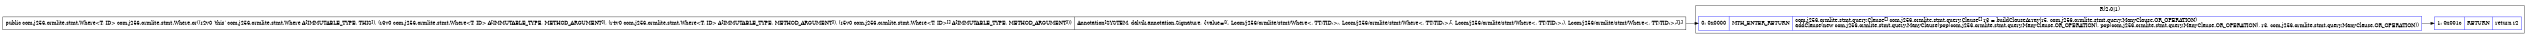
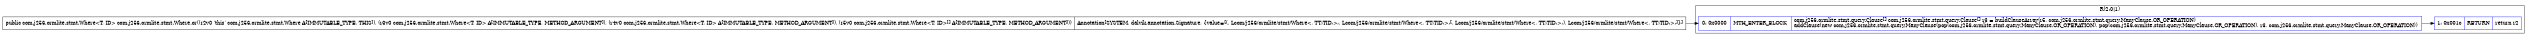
(1761, 23) -> (1760, 23)
